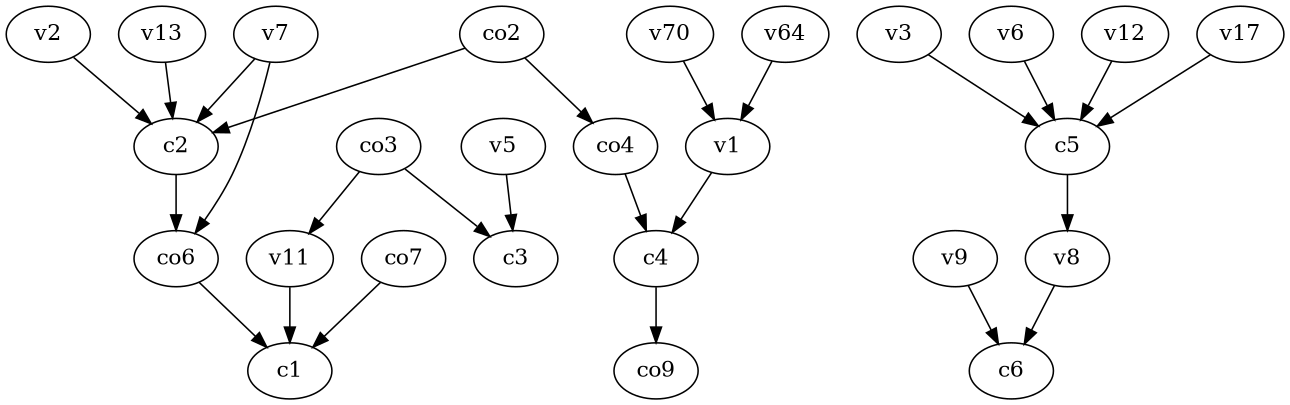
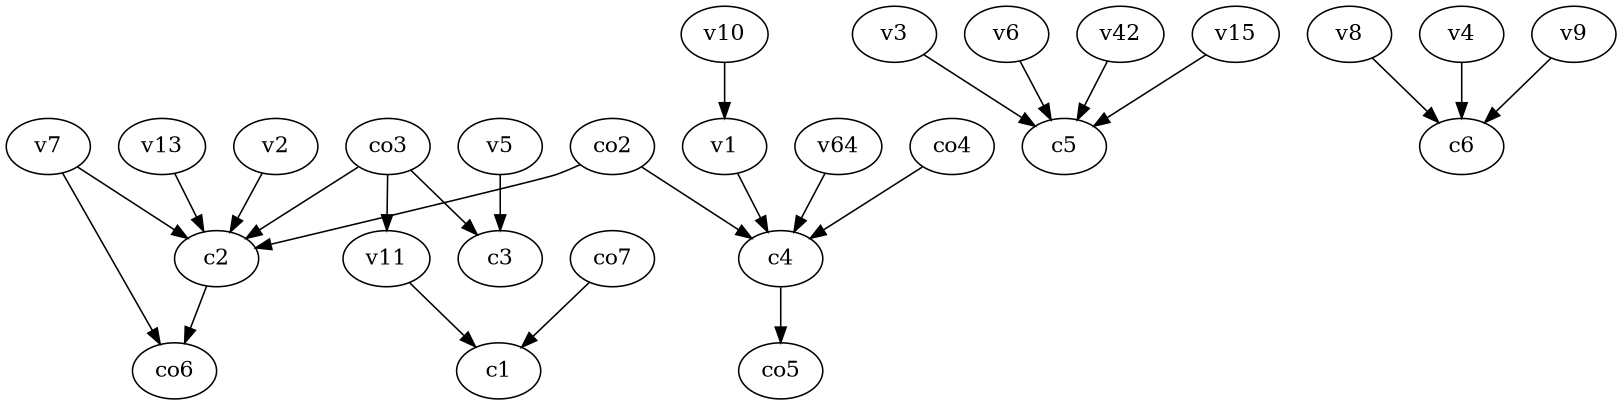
(670, 34) -> (725, 34)
(1125, 34) -> (1120, 34)
(1240, 34) -> (1236, 34)
none -> (1462, 34)
(760, 83) -> (813, 196)
(553, 85) -> (690, 198)
(1067, 195) -> none
none -> (309, 198)
(227, 309) -> none
(656, 371) -> (781, 371)
